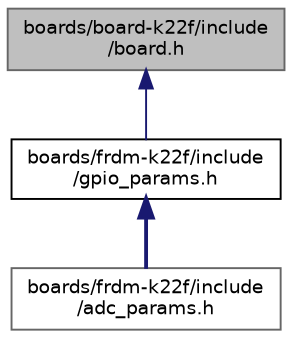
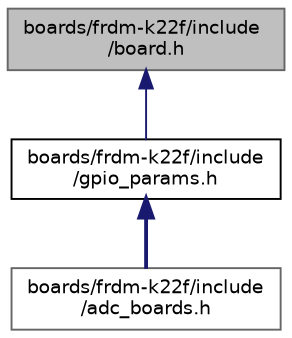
(146, 39) -> (146, 39)
(146, 299) -> (146, 299)
